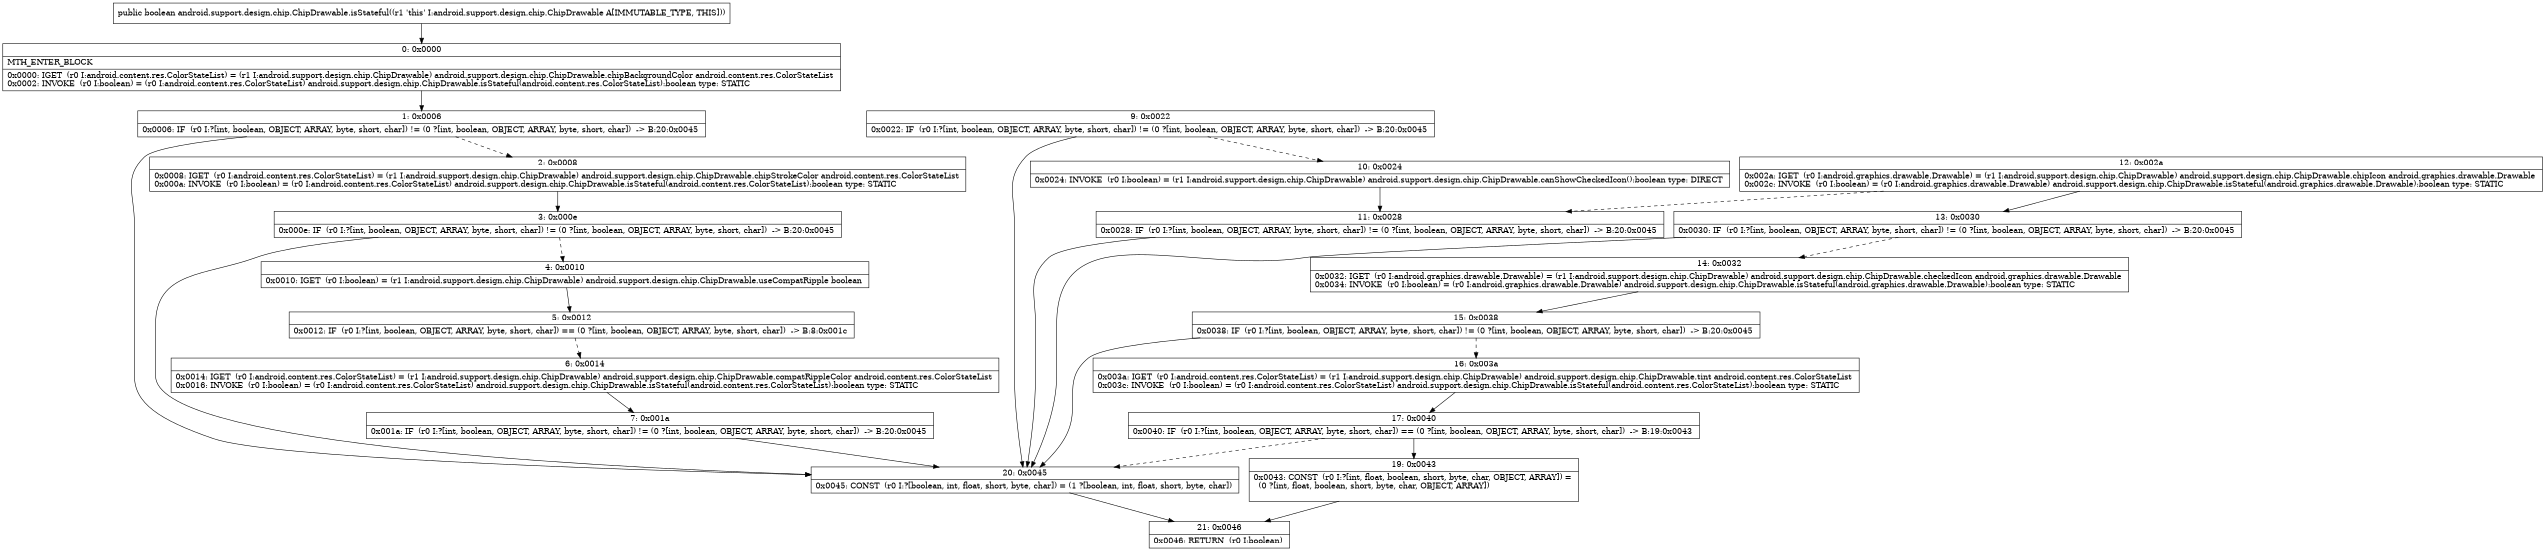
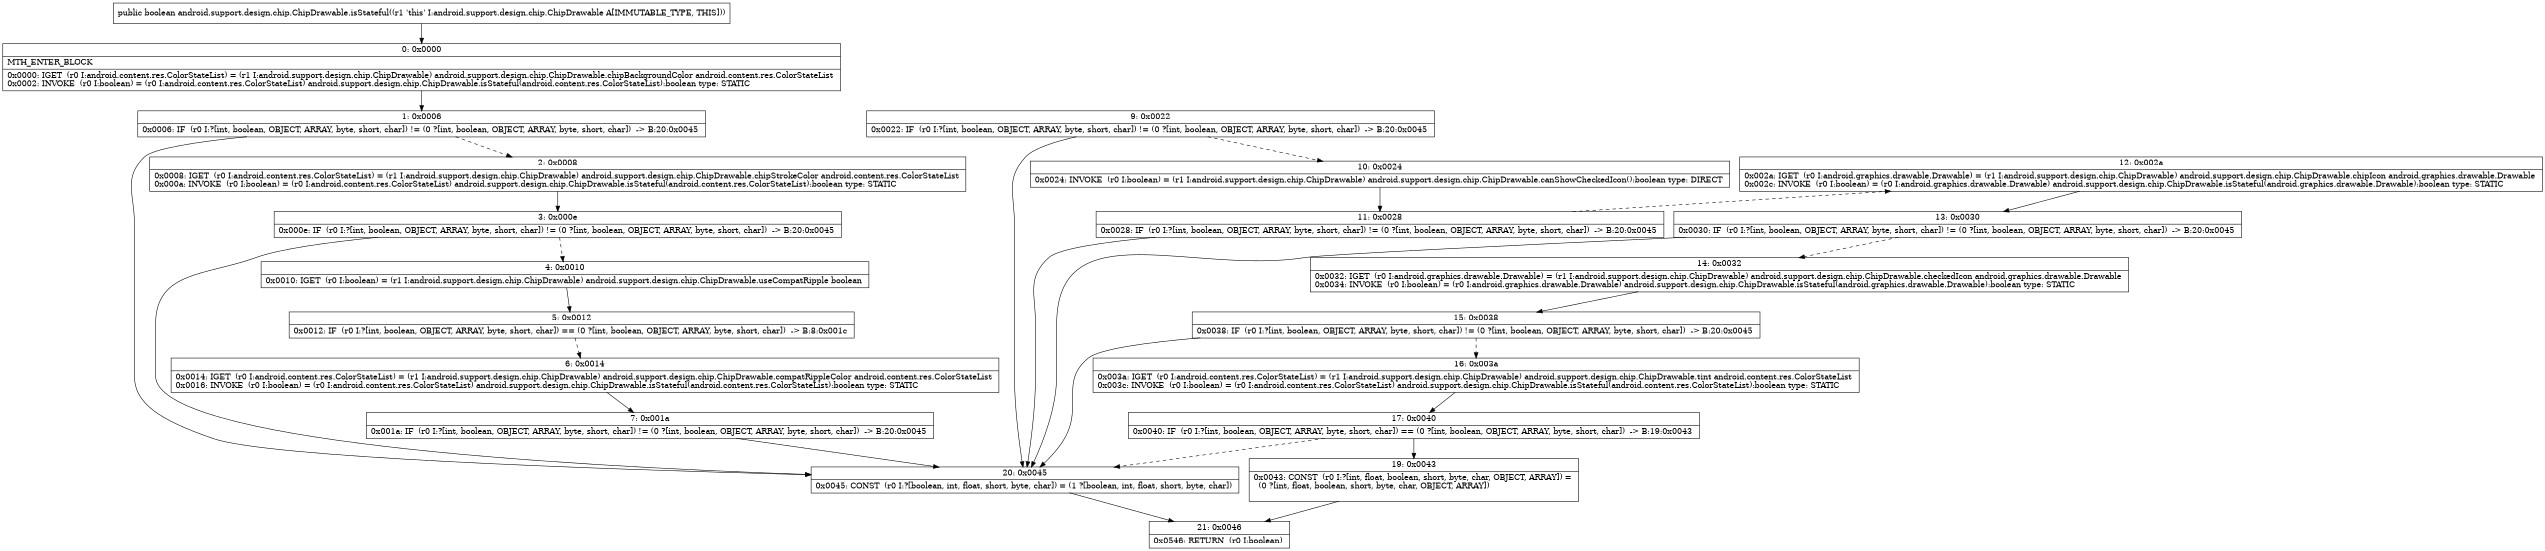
(1728, 201) -> (1729, 202)
(1219, 541) -> (1219, 541)
